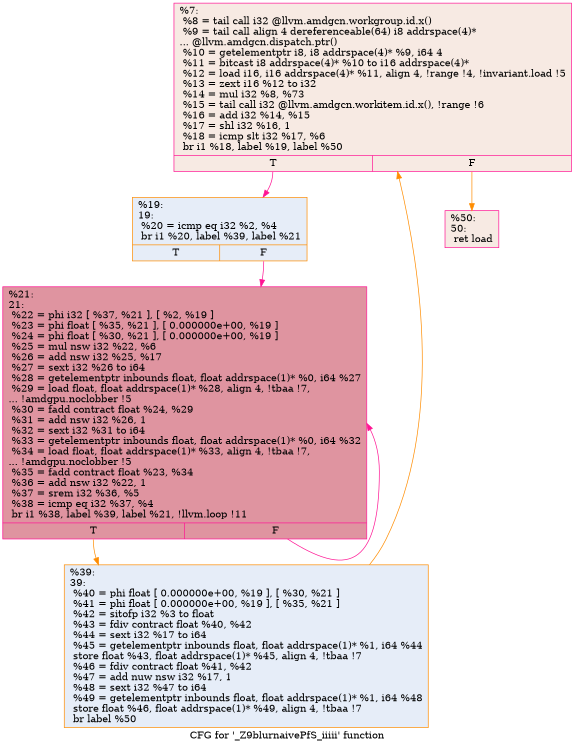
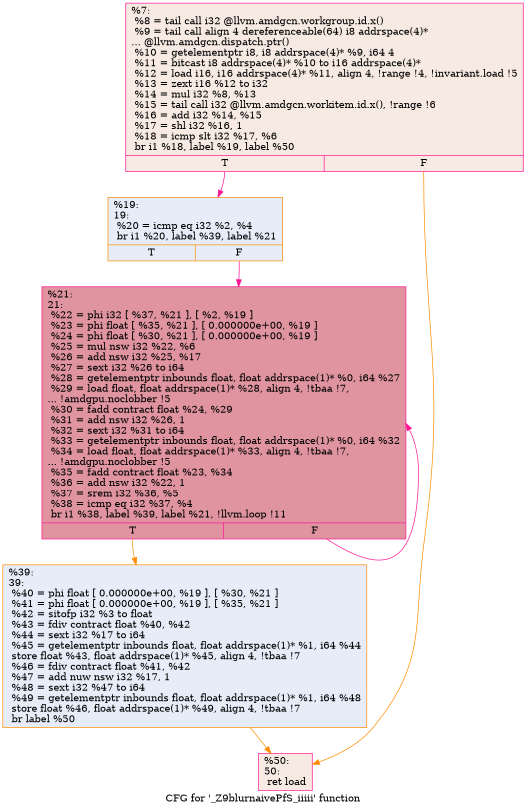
(242, 95) -> (194, 95)
(422, 376) -> (258, 738)
